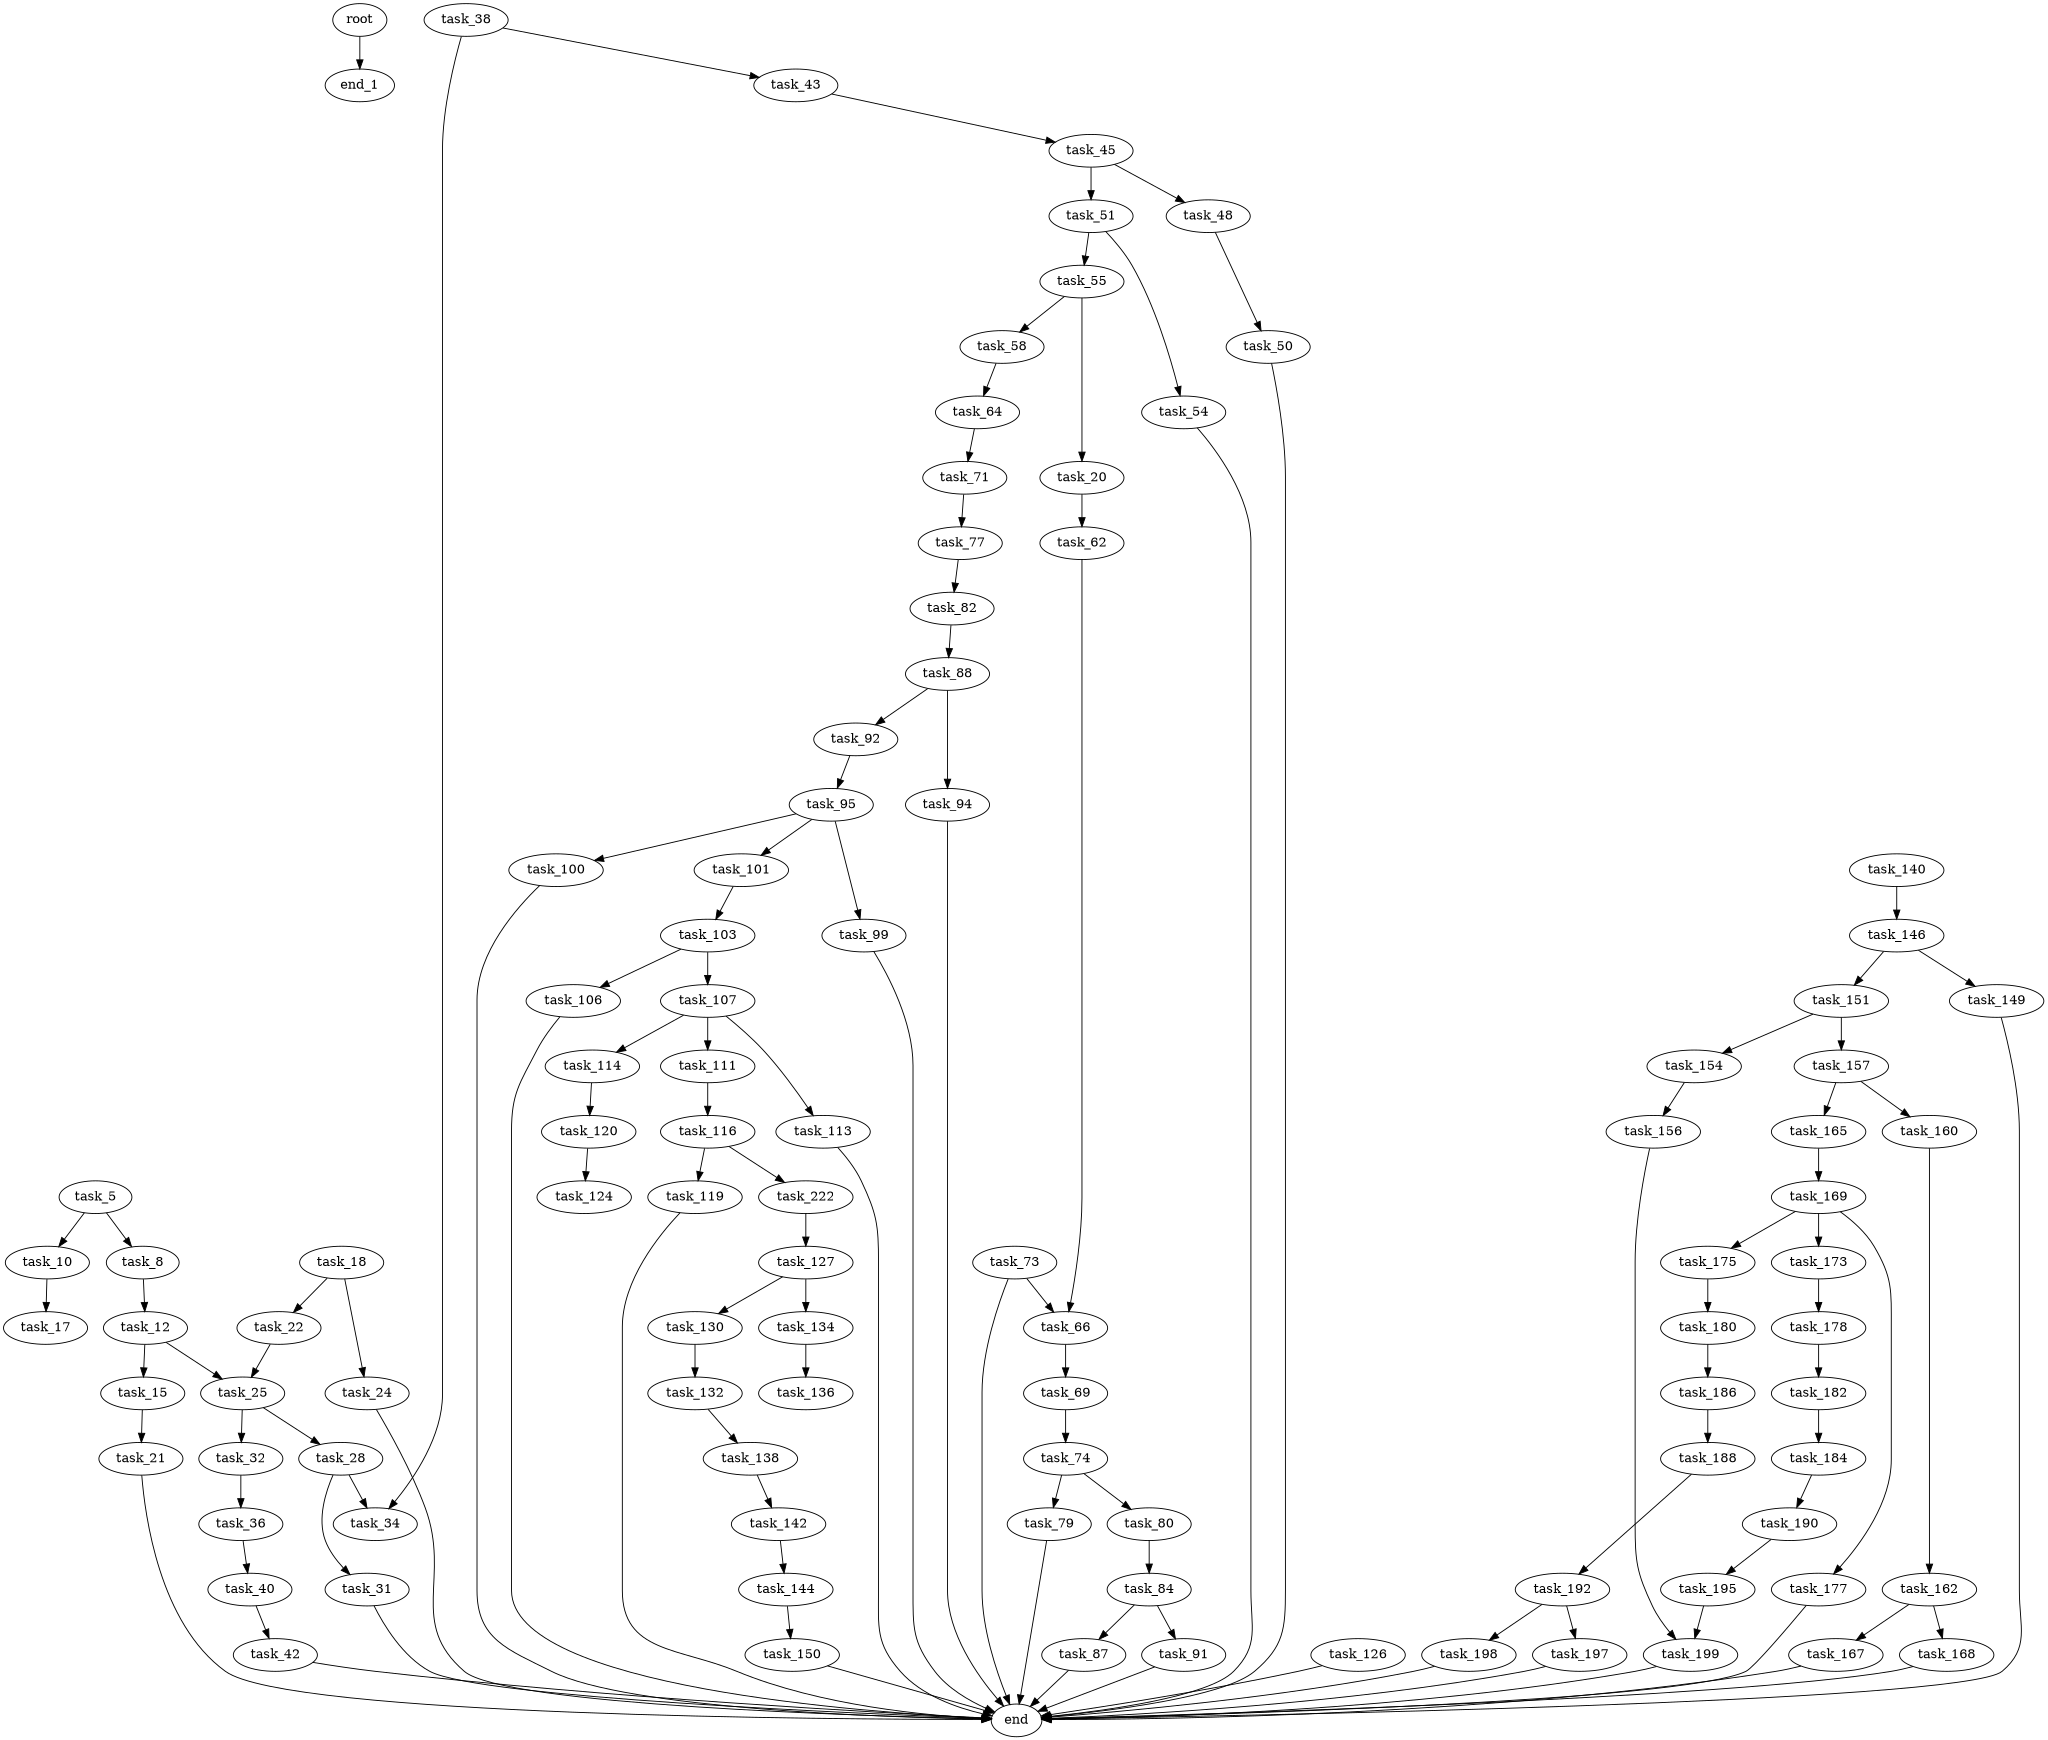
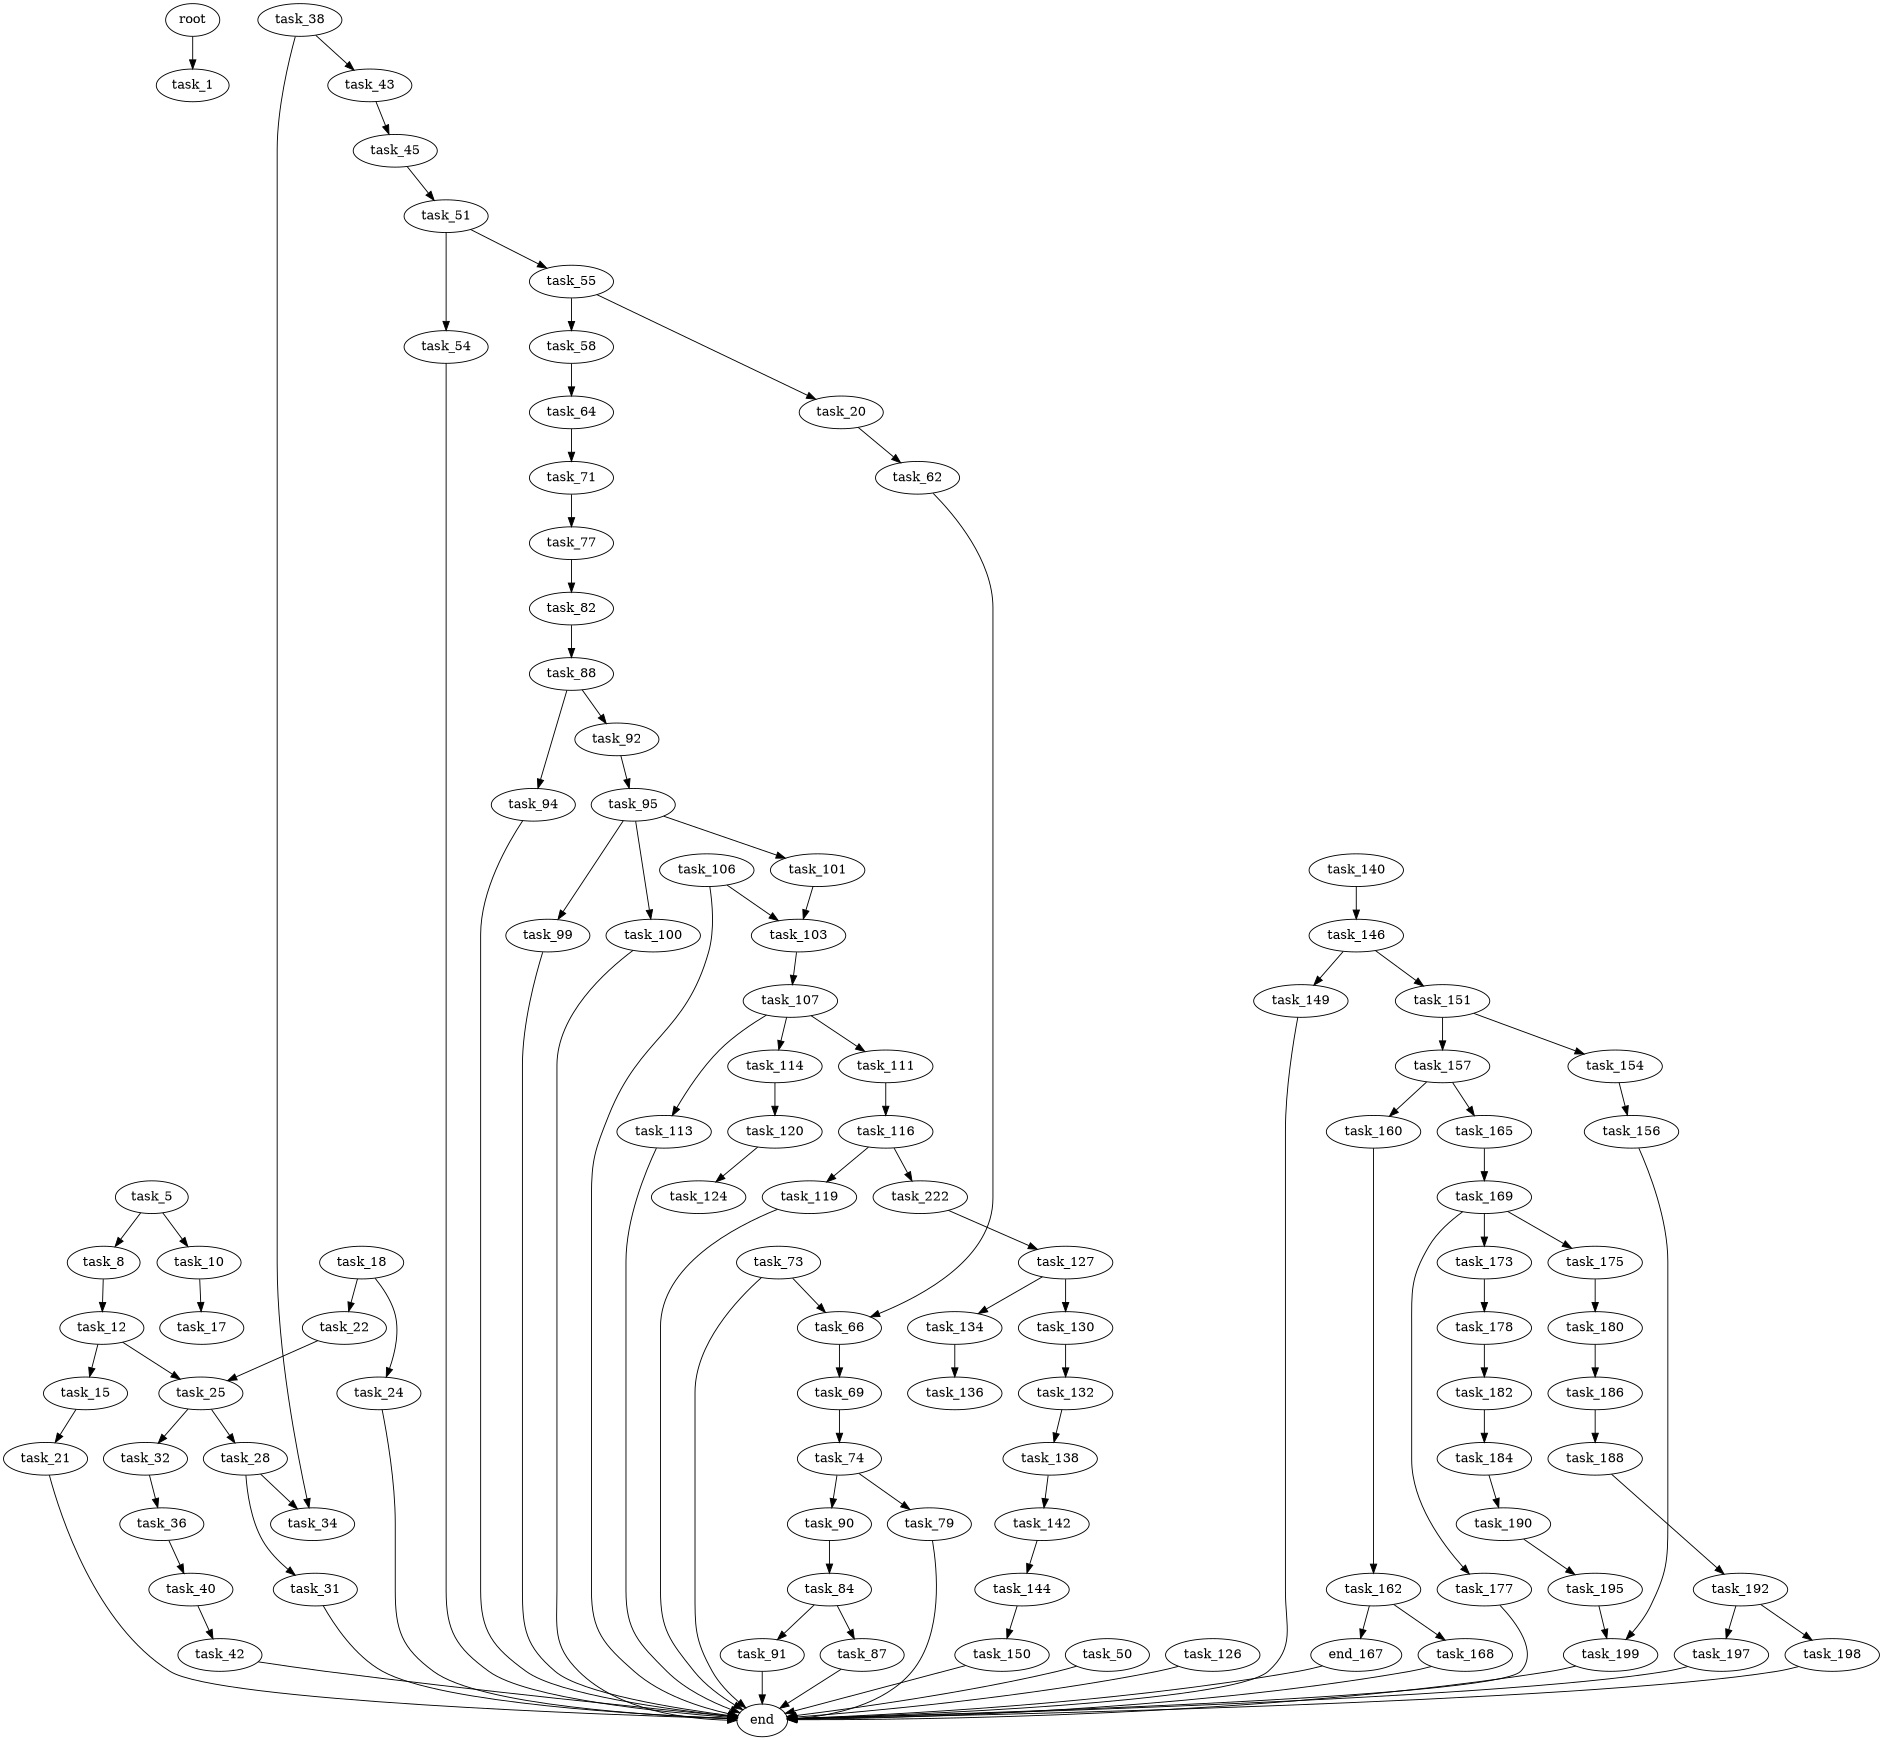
(360, 85) -> (193, 85)
(1208, 216) -> none
(645, 966) -> (749, 900)
(1149, 1524) -> (829, 1524)
(1836, 1655) -> (1356, 1655)
